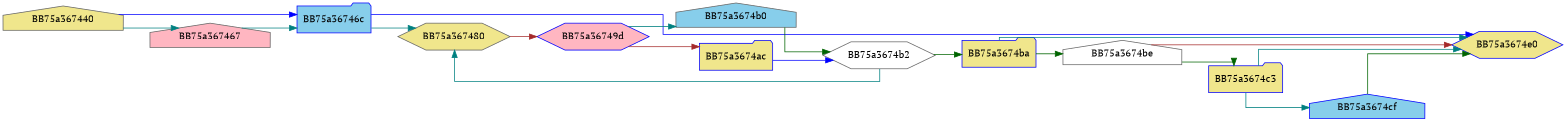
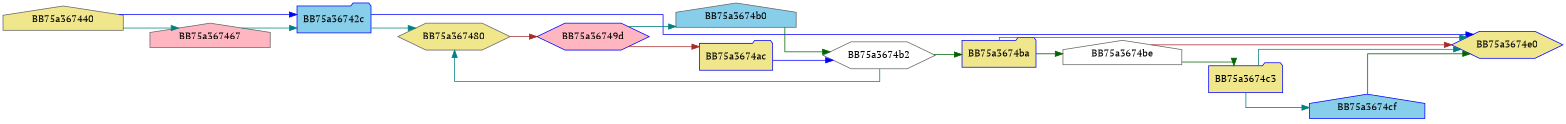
(334, 19) -> (334, 19)
